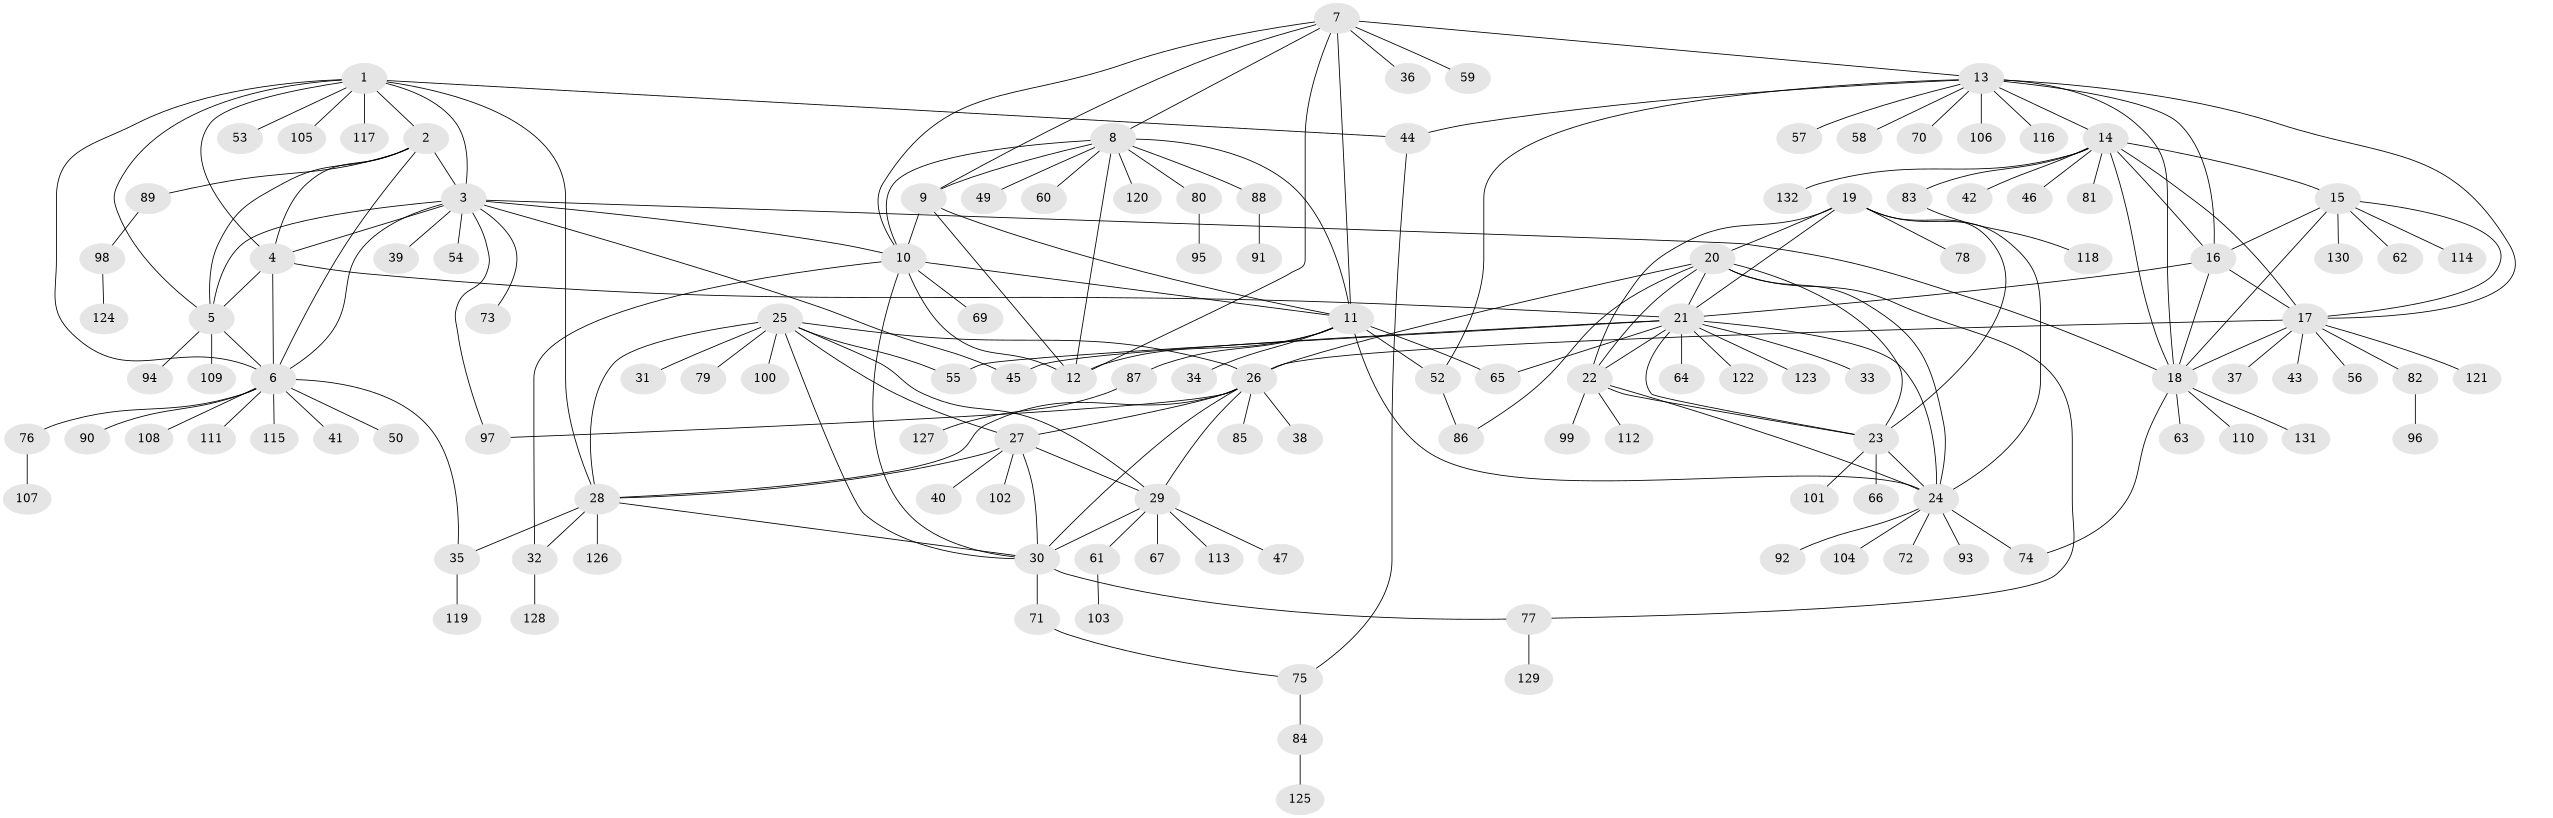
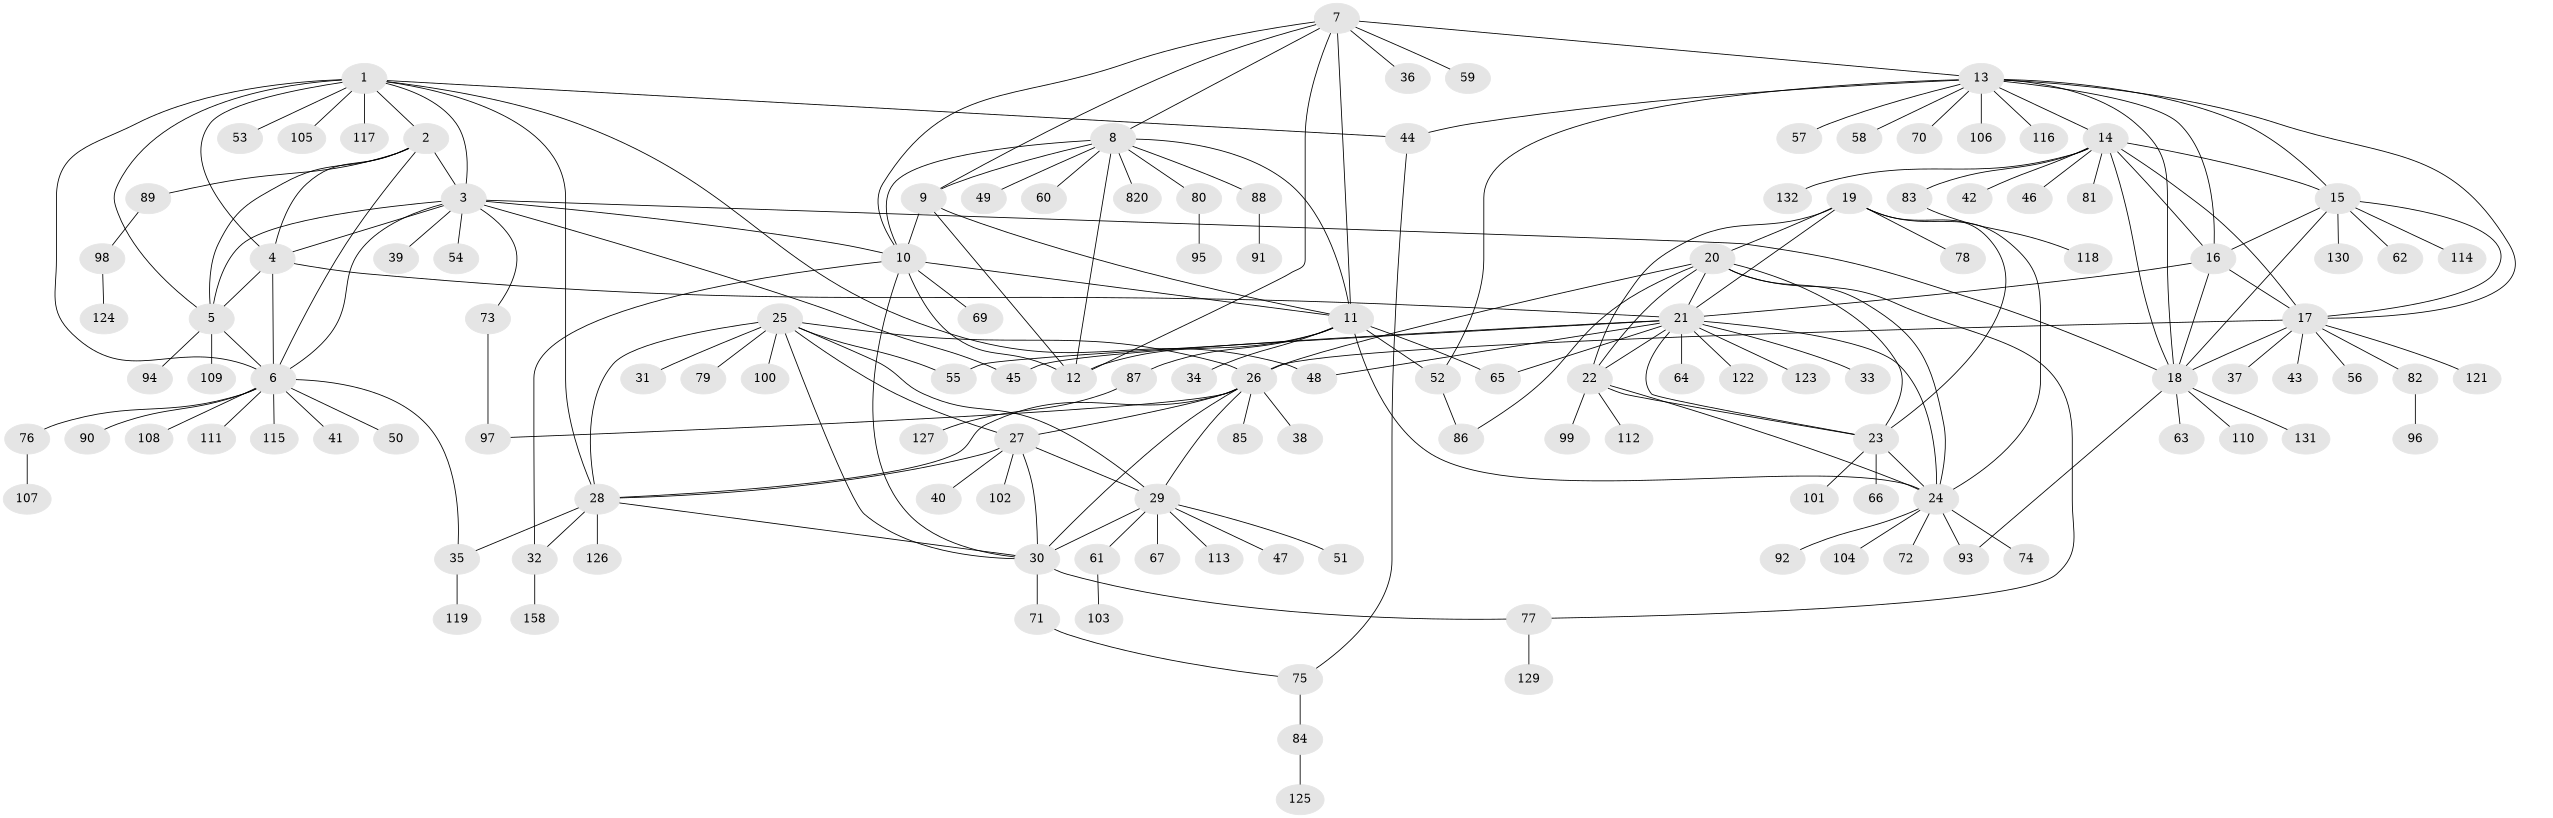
none -> (2210, 111)
(1137, 199) -> (1137, 199)
(456, 312) -> (488, 379)
none -> (1314, 379)
(2131, 492) -> (2066, 473)
none -> (1341, 559)
(535, 619) -> (535, 619)
